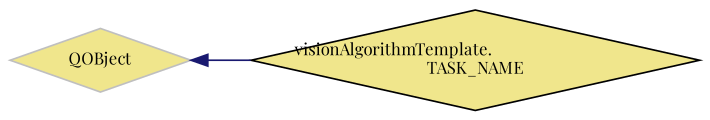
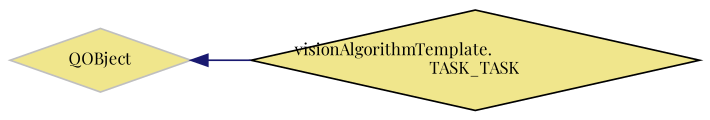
(475, 60) -> (475, 60)
